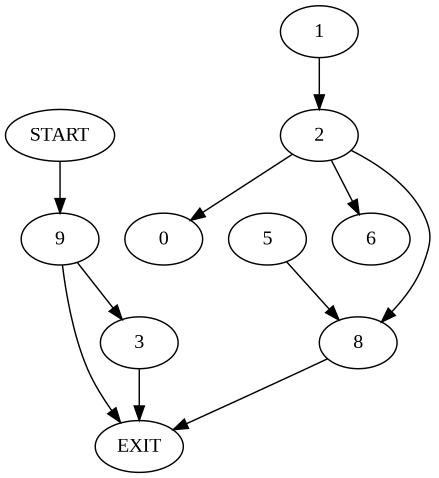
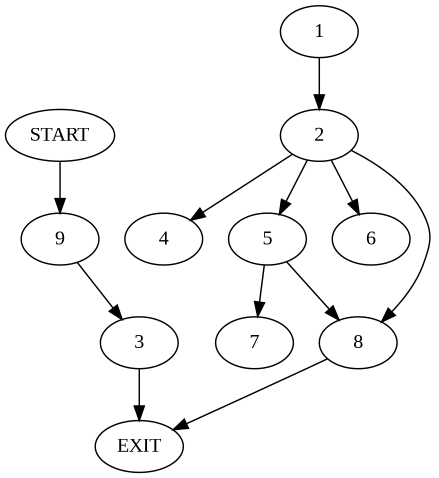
none -> (297, 181)
(164, 239) -> (164, 239)
(78, 341) -> none
none -> (254, 343)
